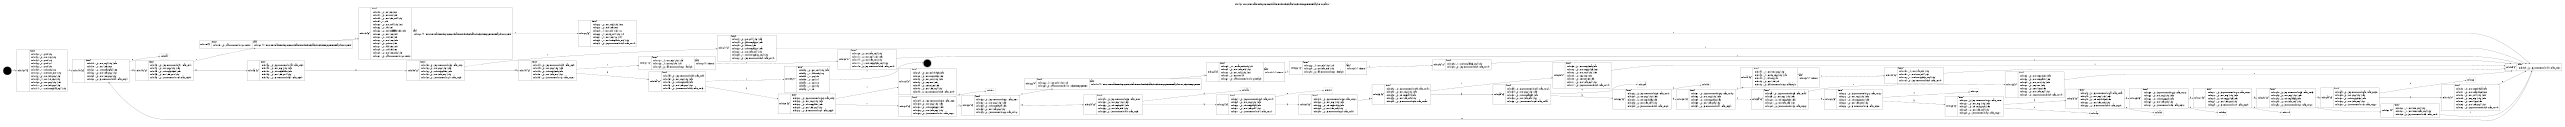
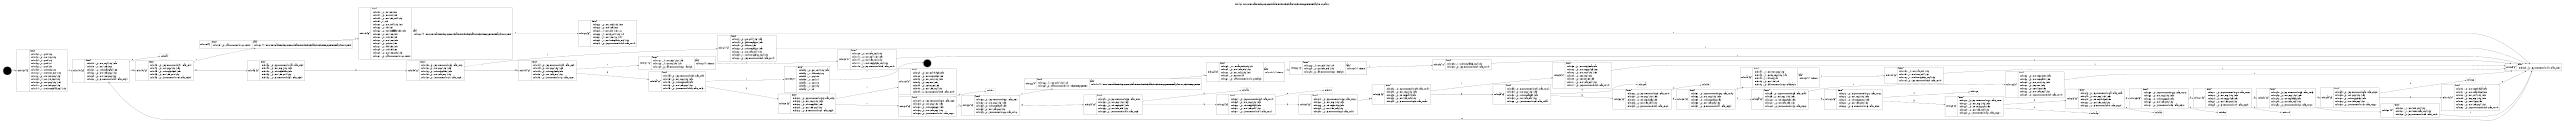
(1288, 72) -> (1287, 70)
